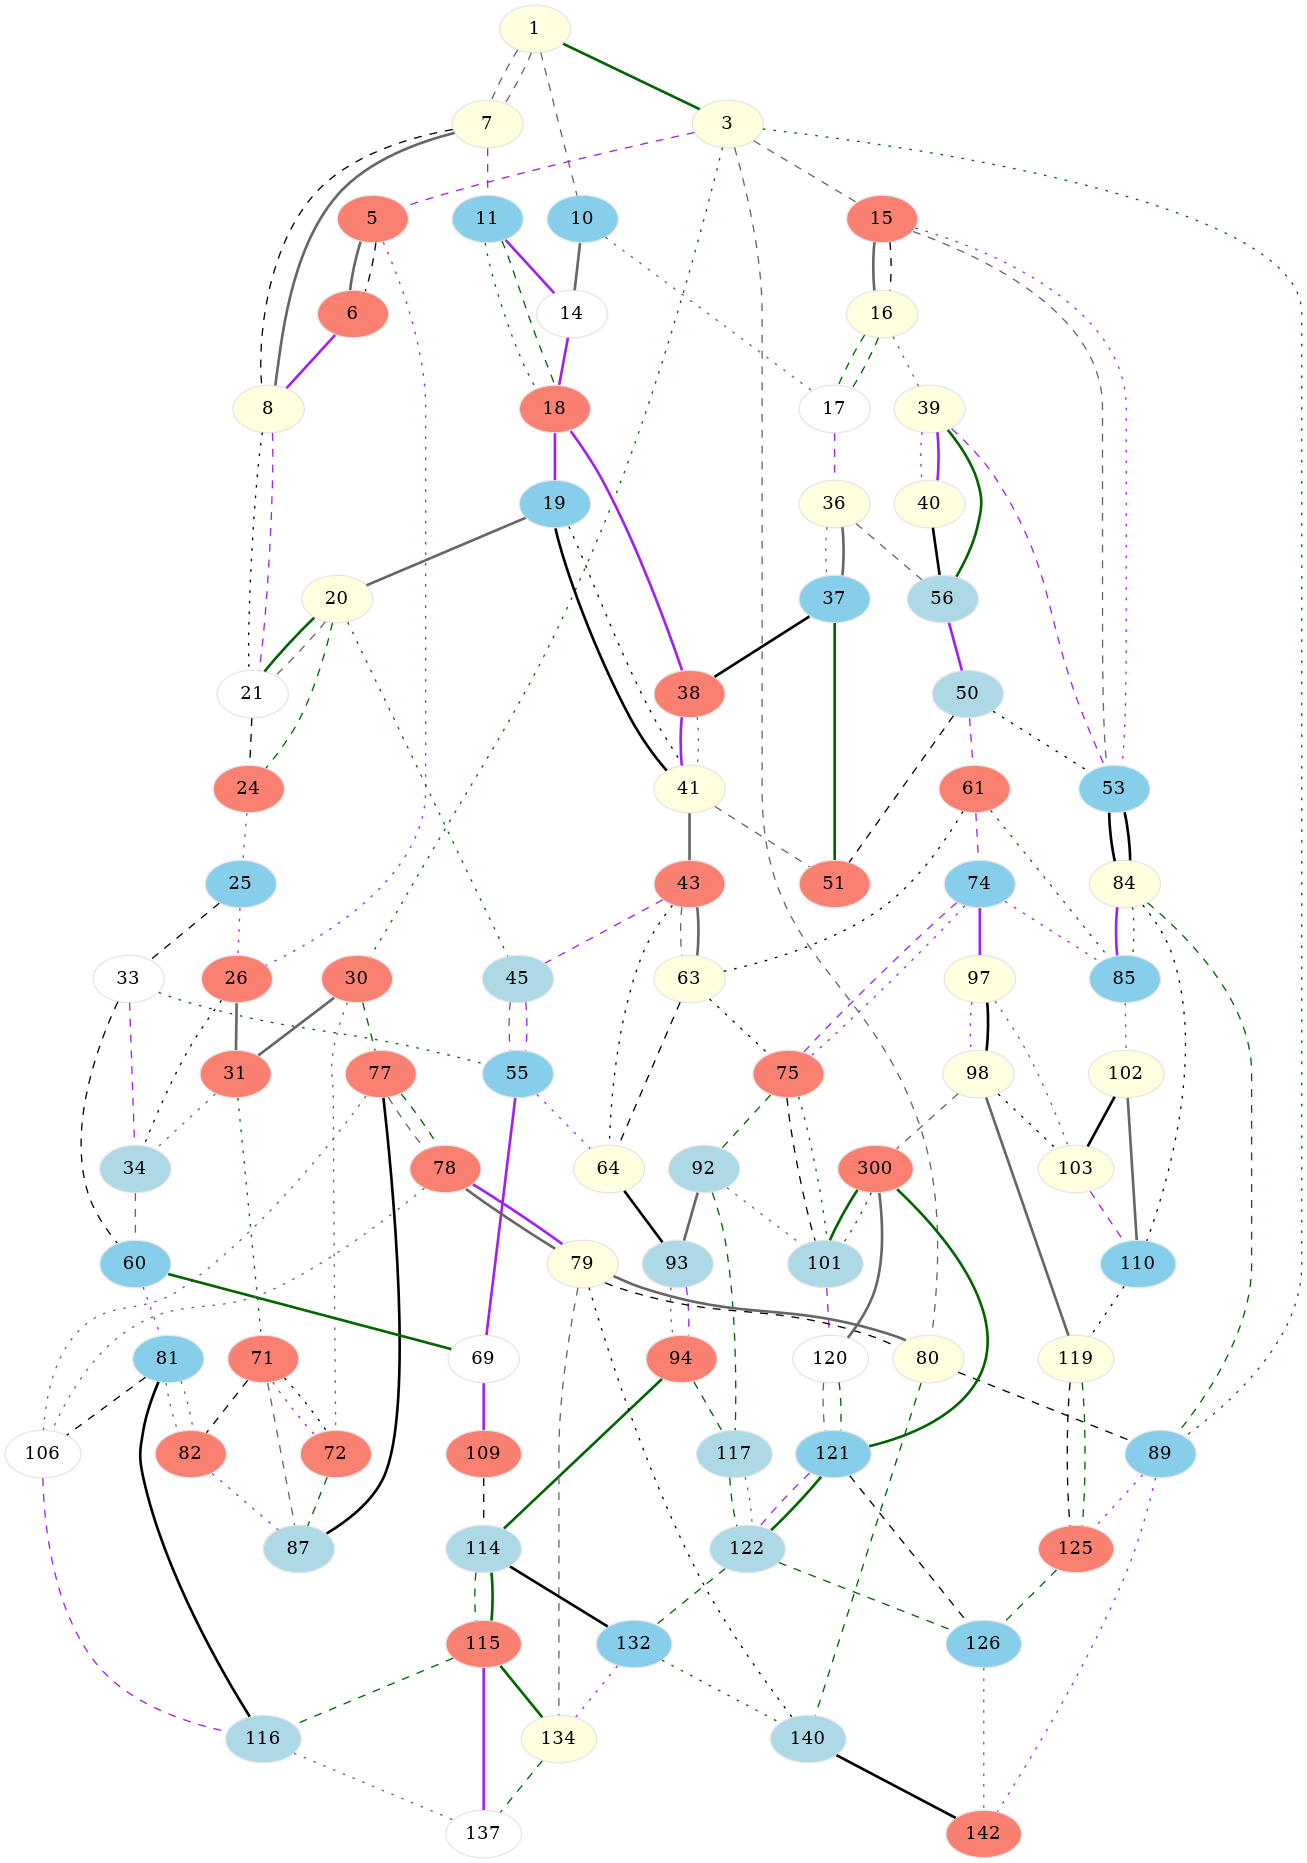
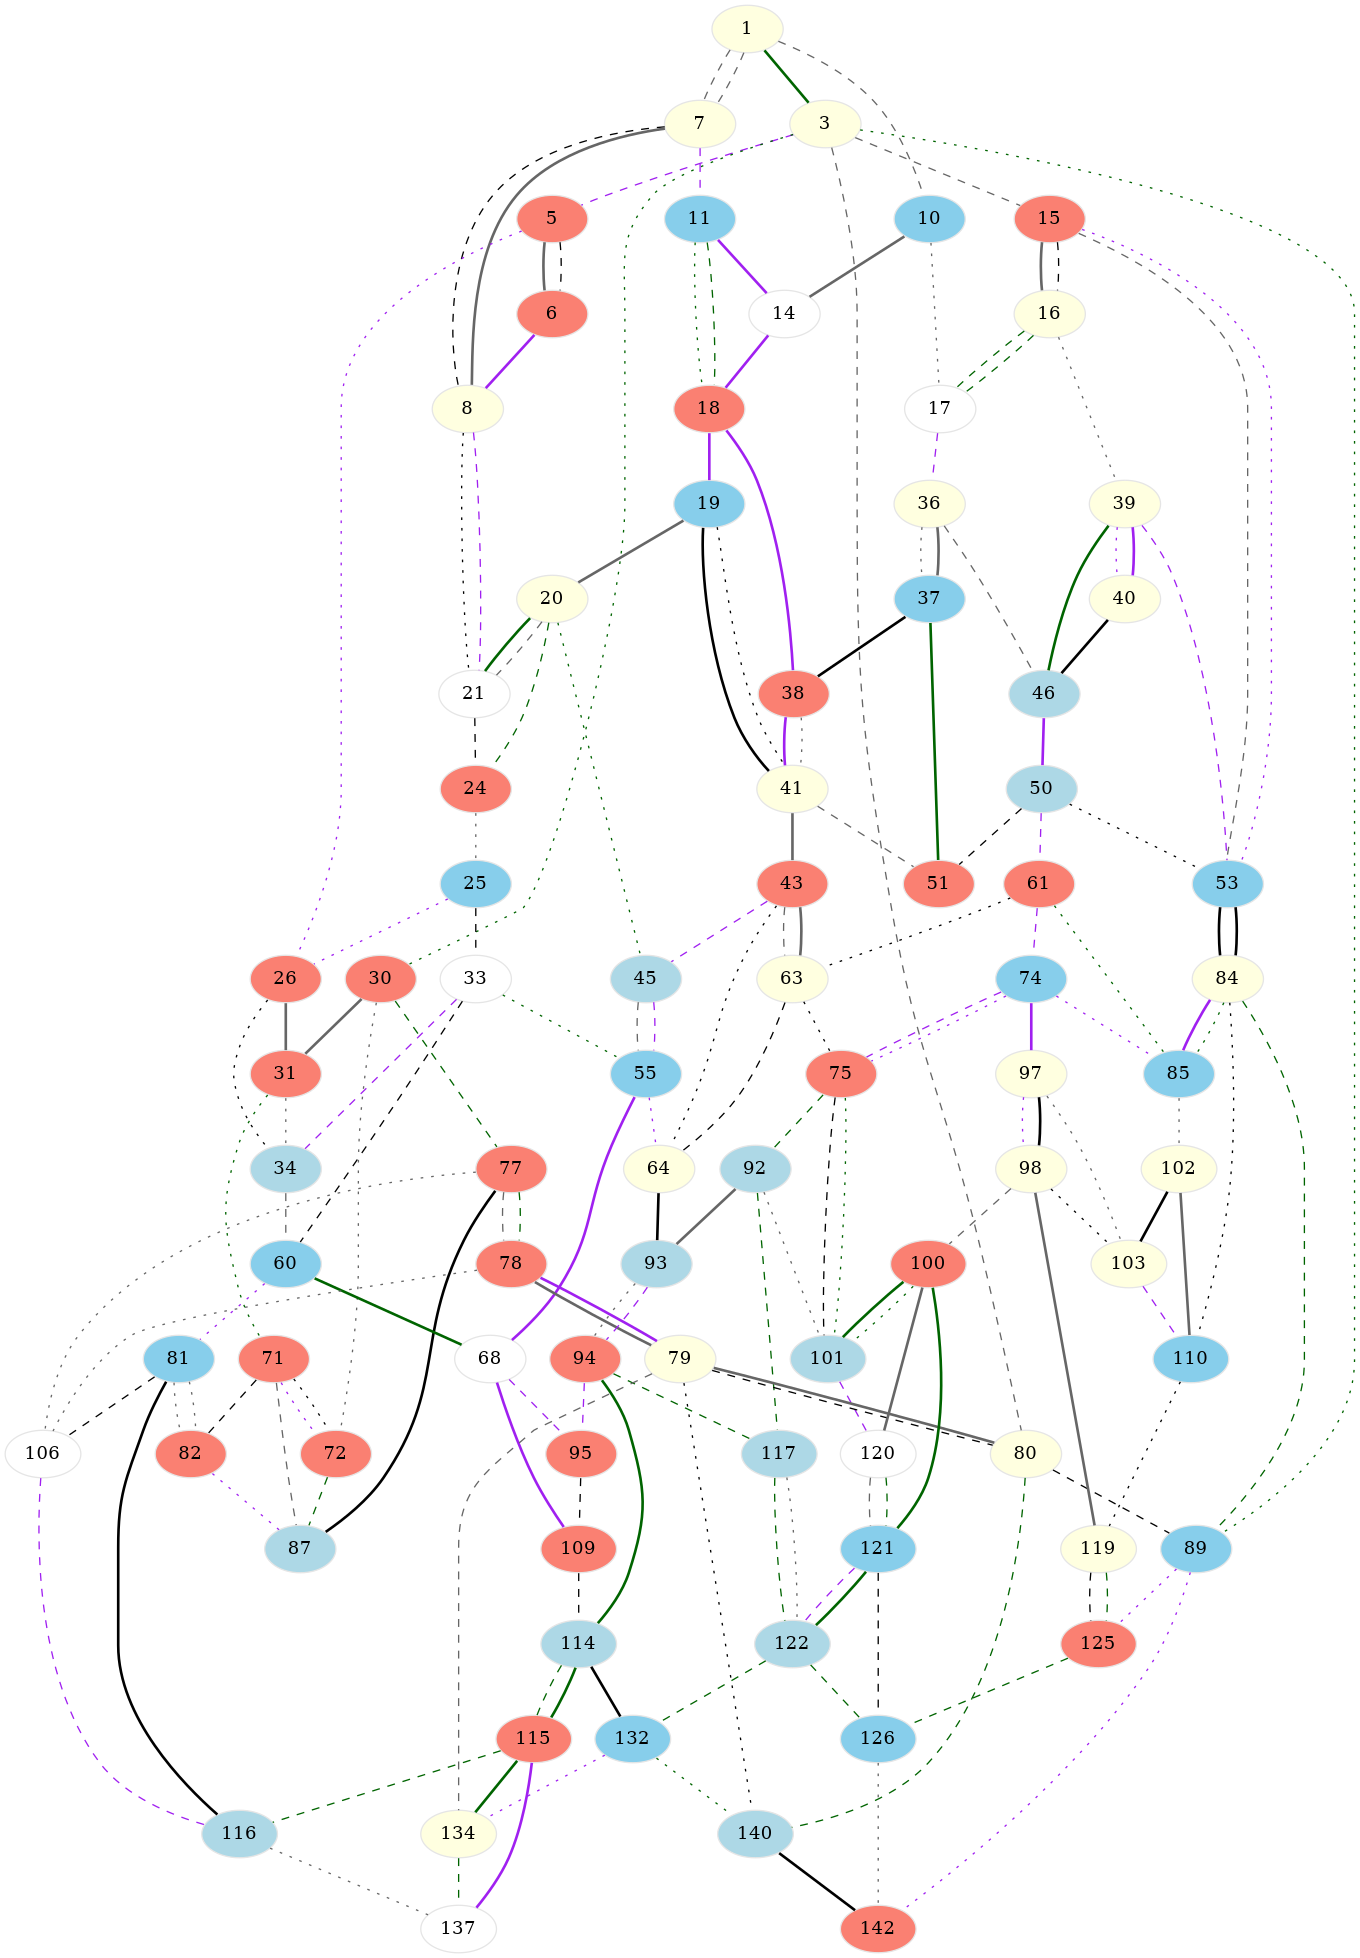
(943, 599) -> (1044, 694)
(876, 1169) -> (928, 1264)
(484, 1359) -> (490, 1359)
none -> (581, 1454)
